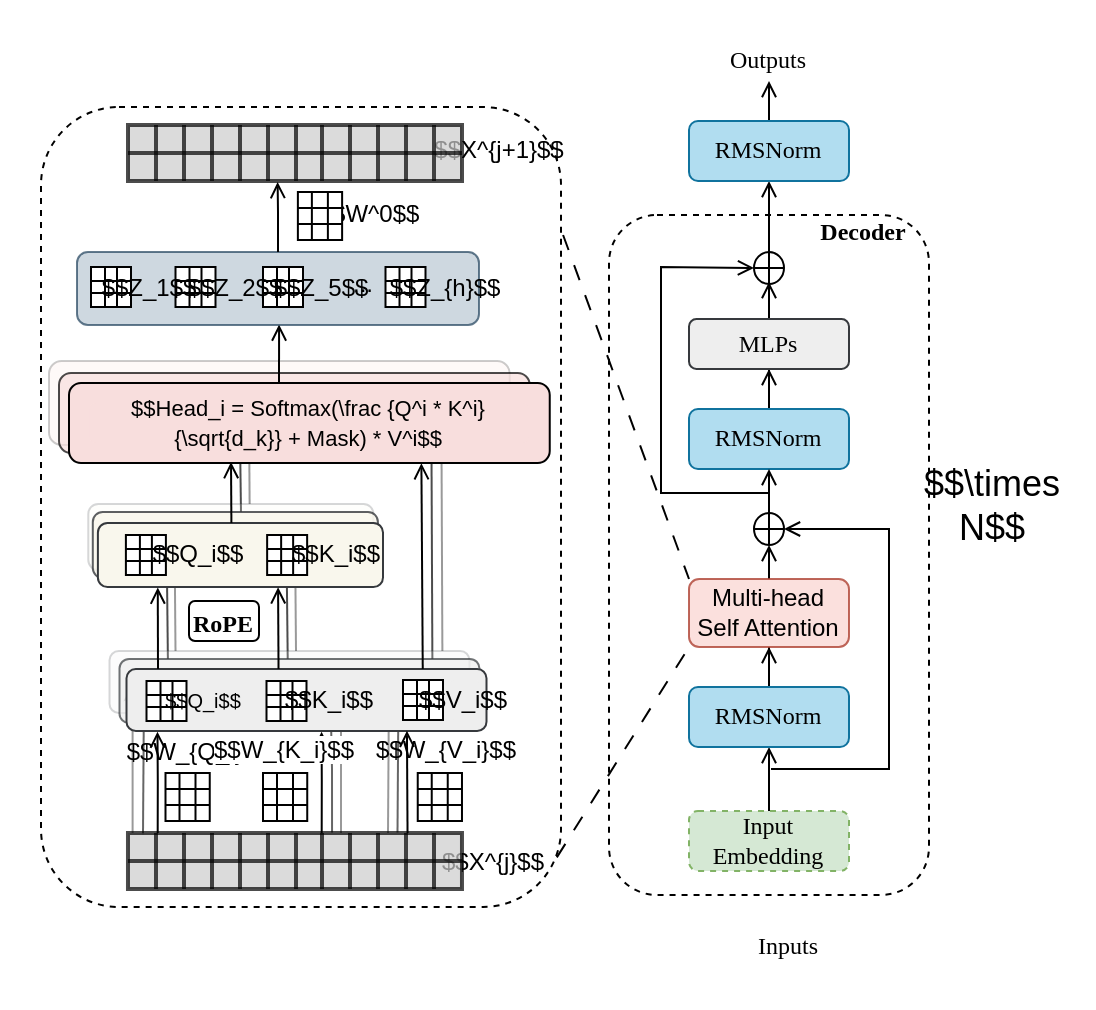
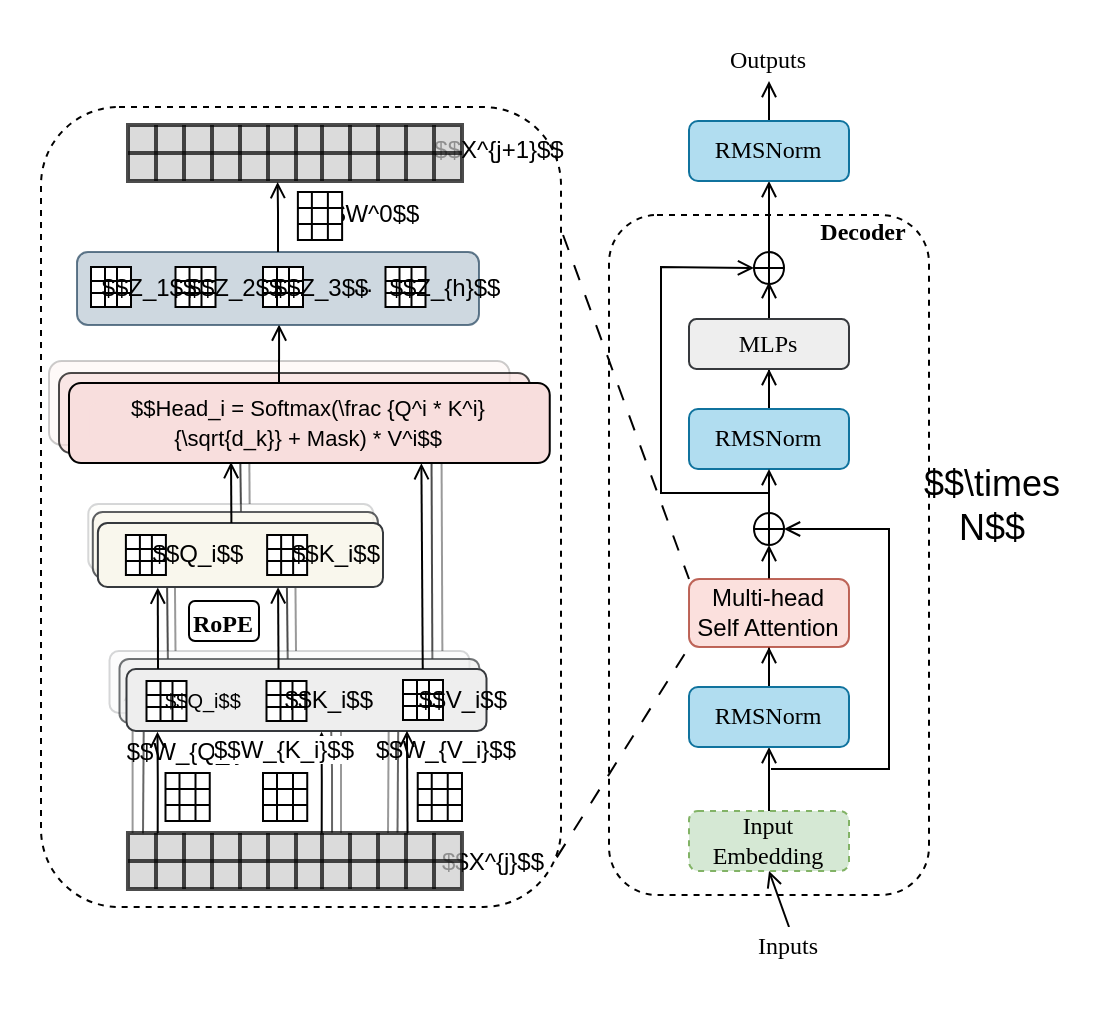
(322, 289) -> (322, 289)
none -> (780, 901)
